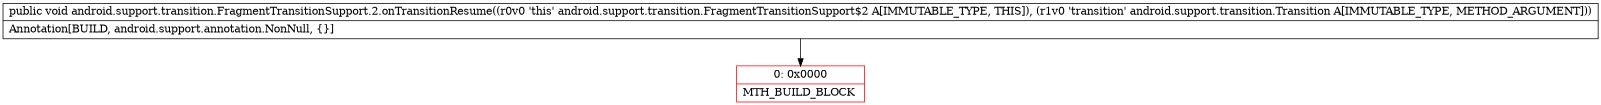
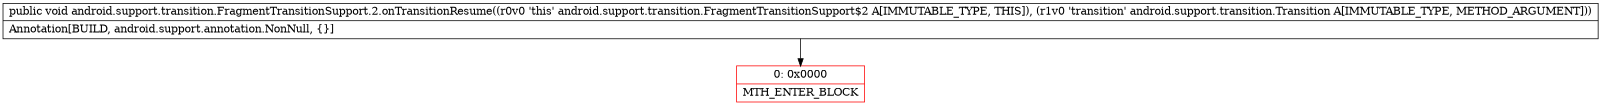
(799, 93) -> (801, 93)
